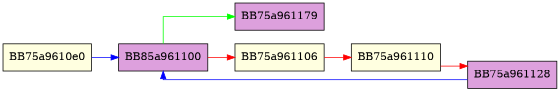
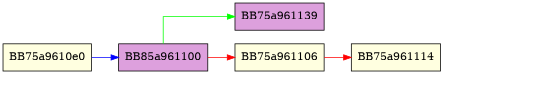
(280, 17) -> (280, 17)
(396, 57) -> (396, 57)
(512, 75) -> none
